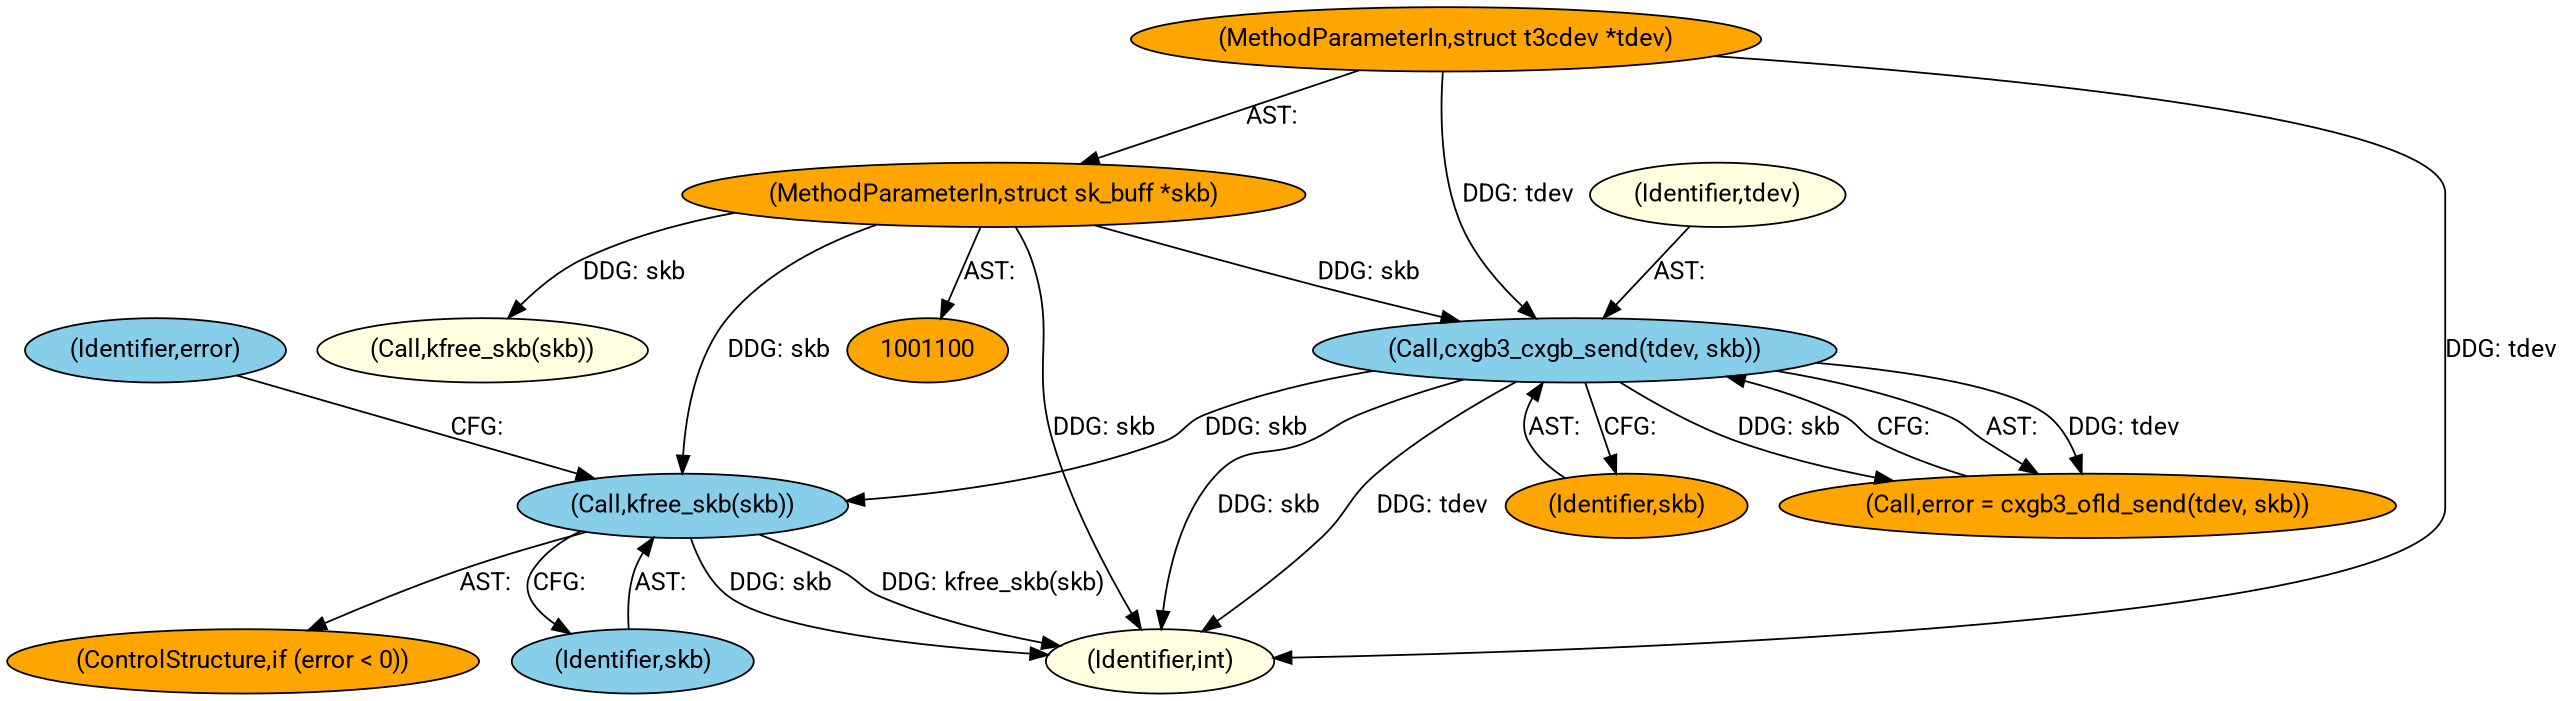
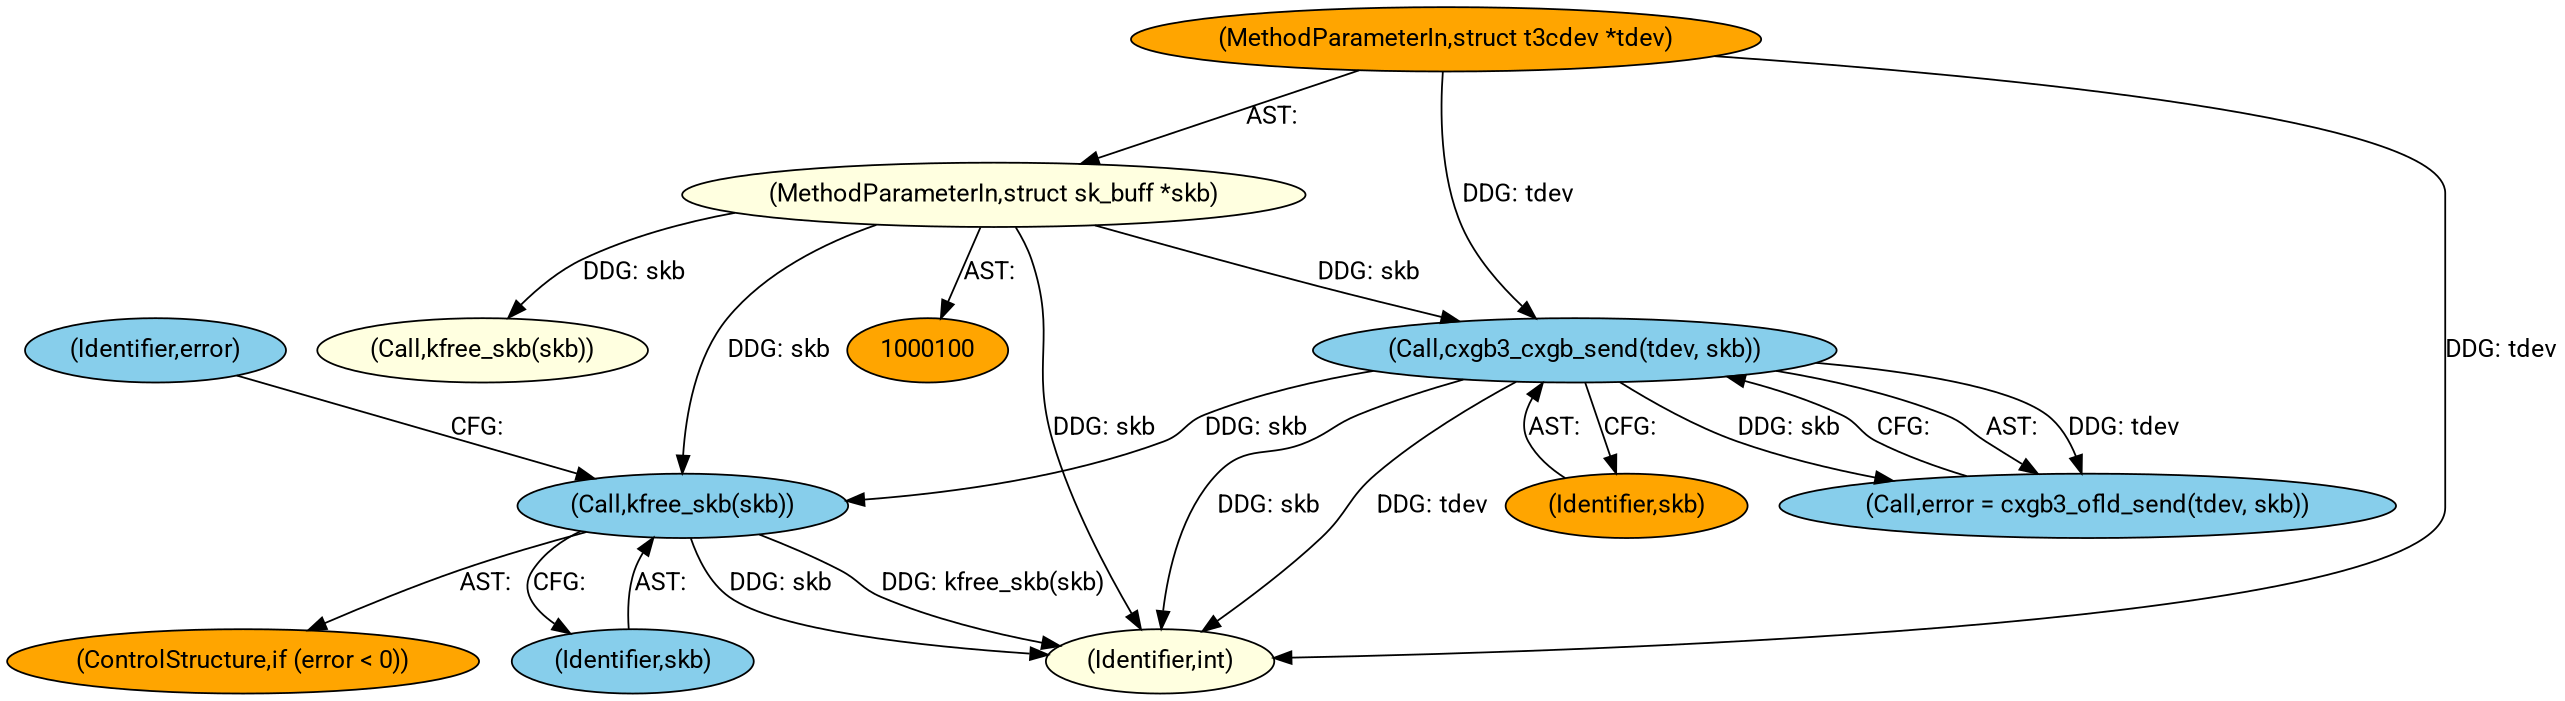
(994, 195) -> (994, 195)
(1718, 195) -> none
(928, 350) -> (928, 350)
(2088, 506) -> (2088, 506)
